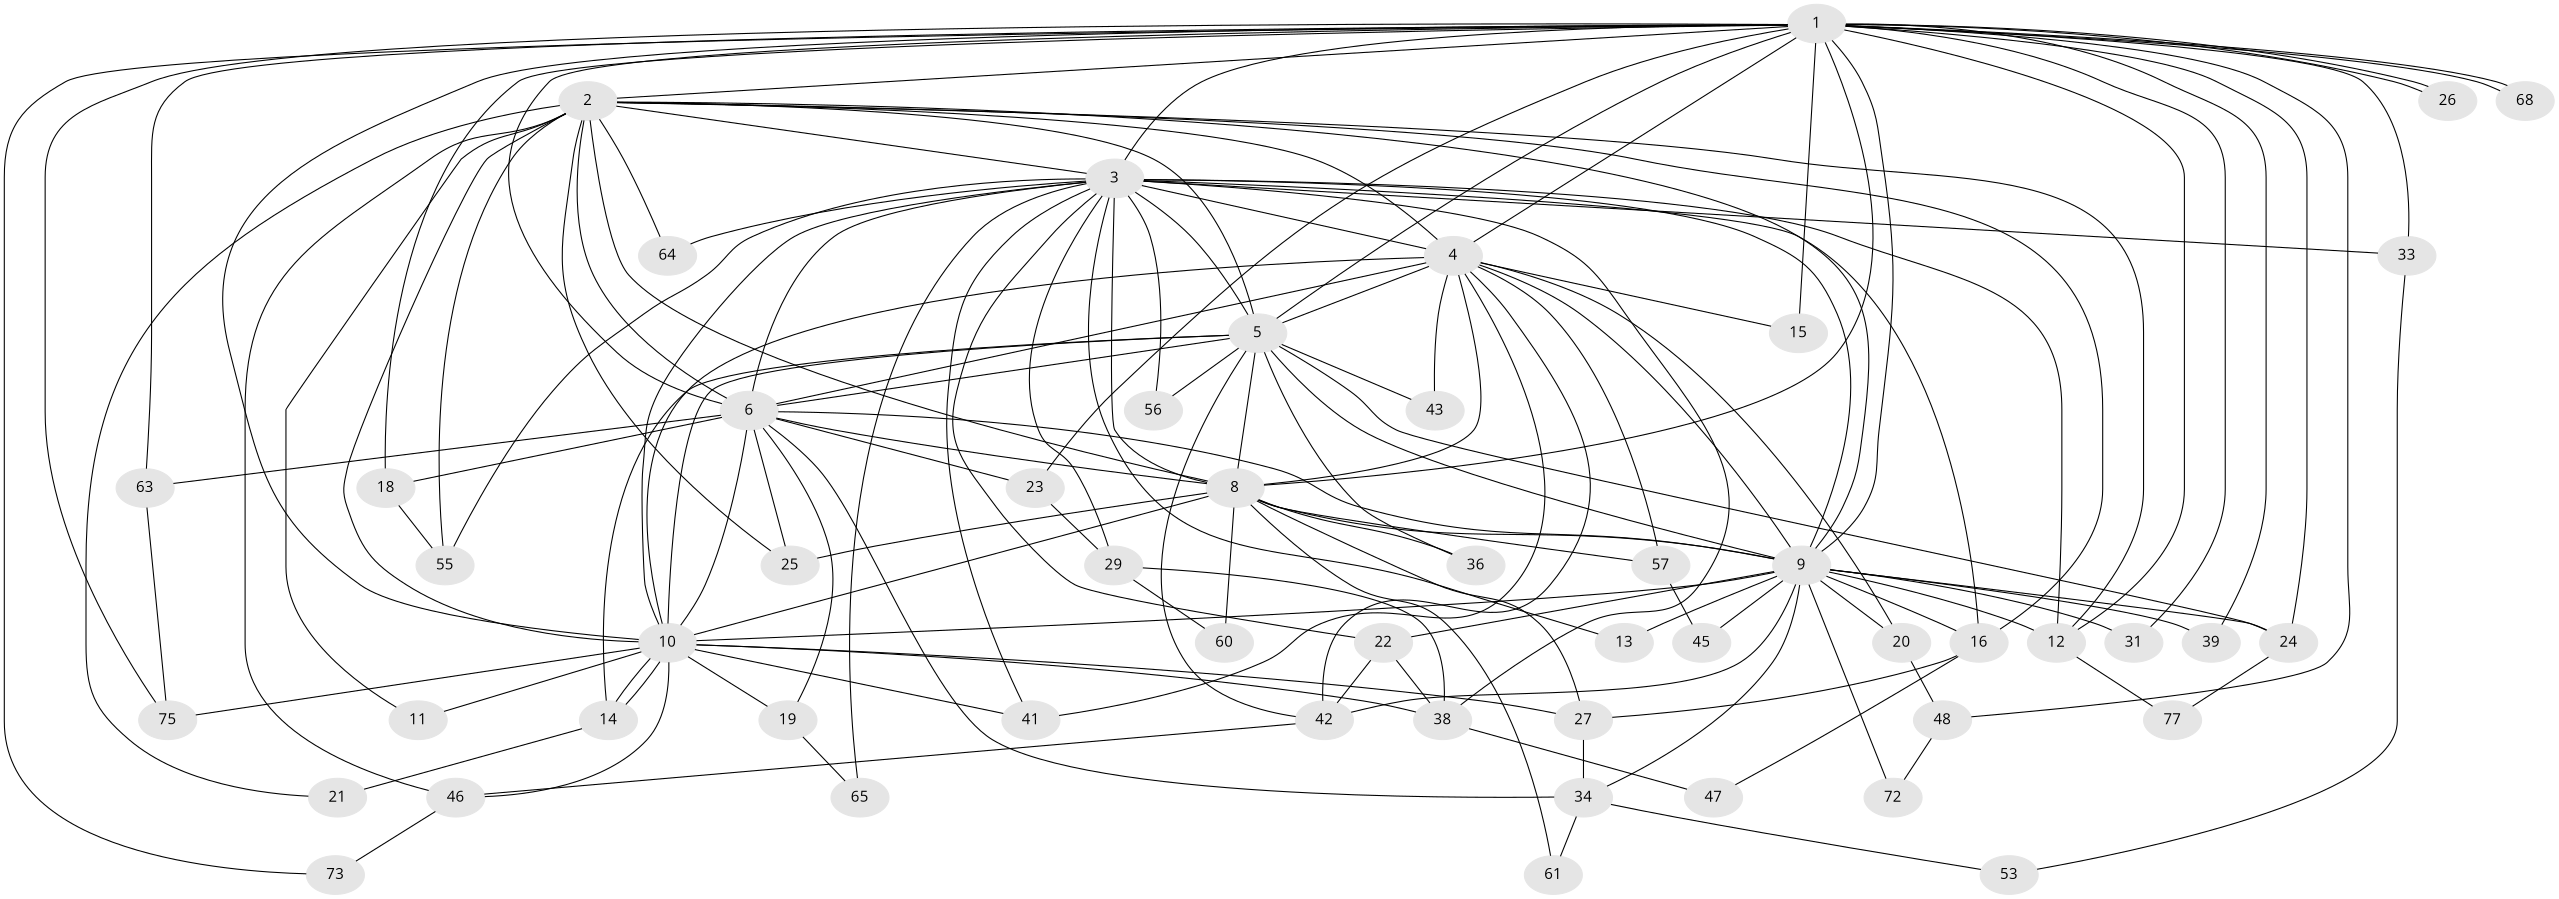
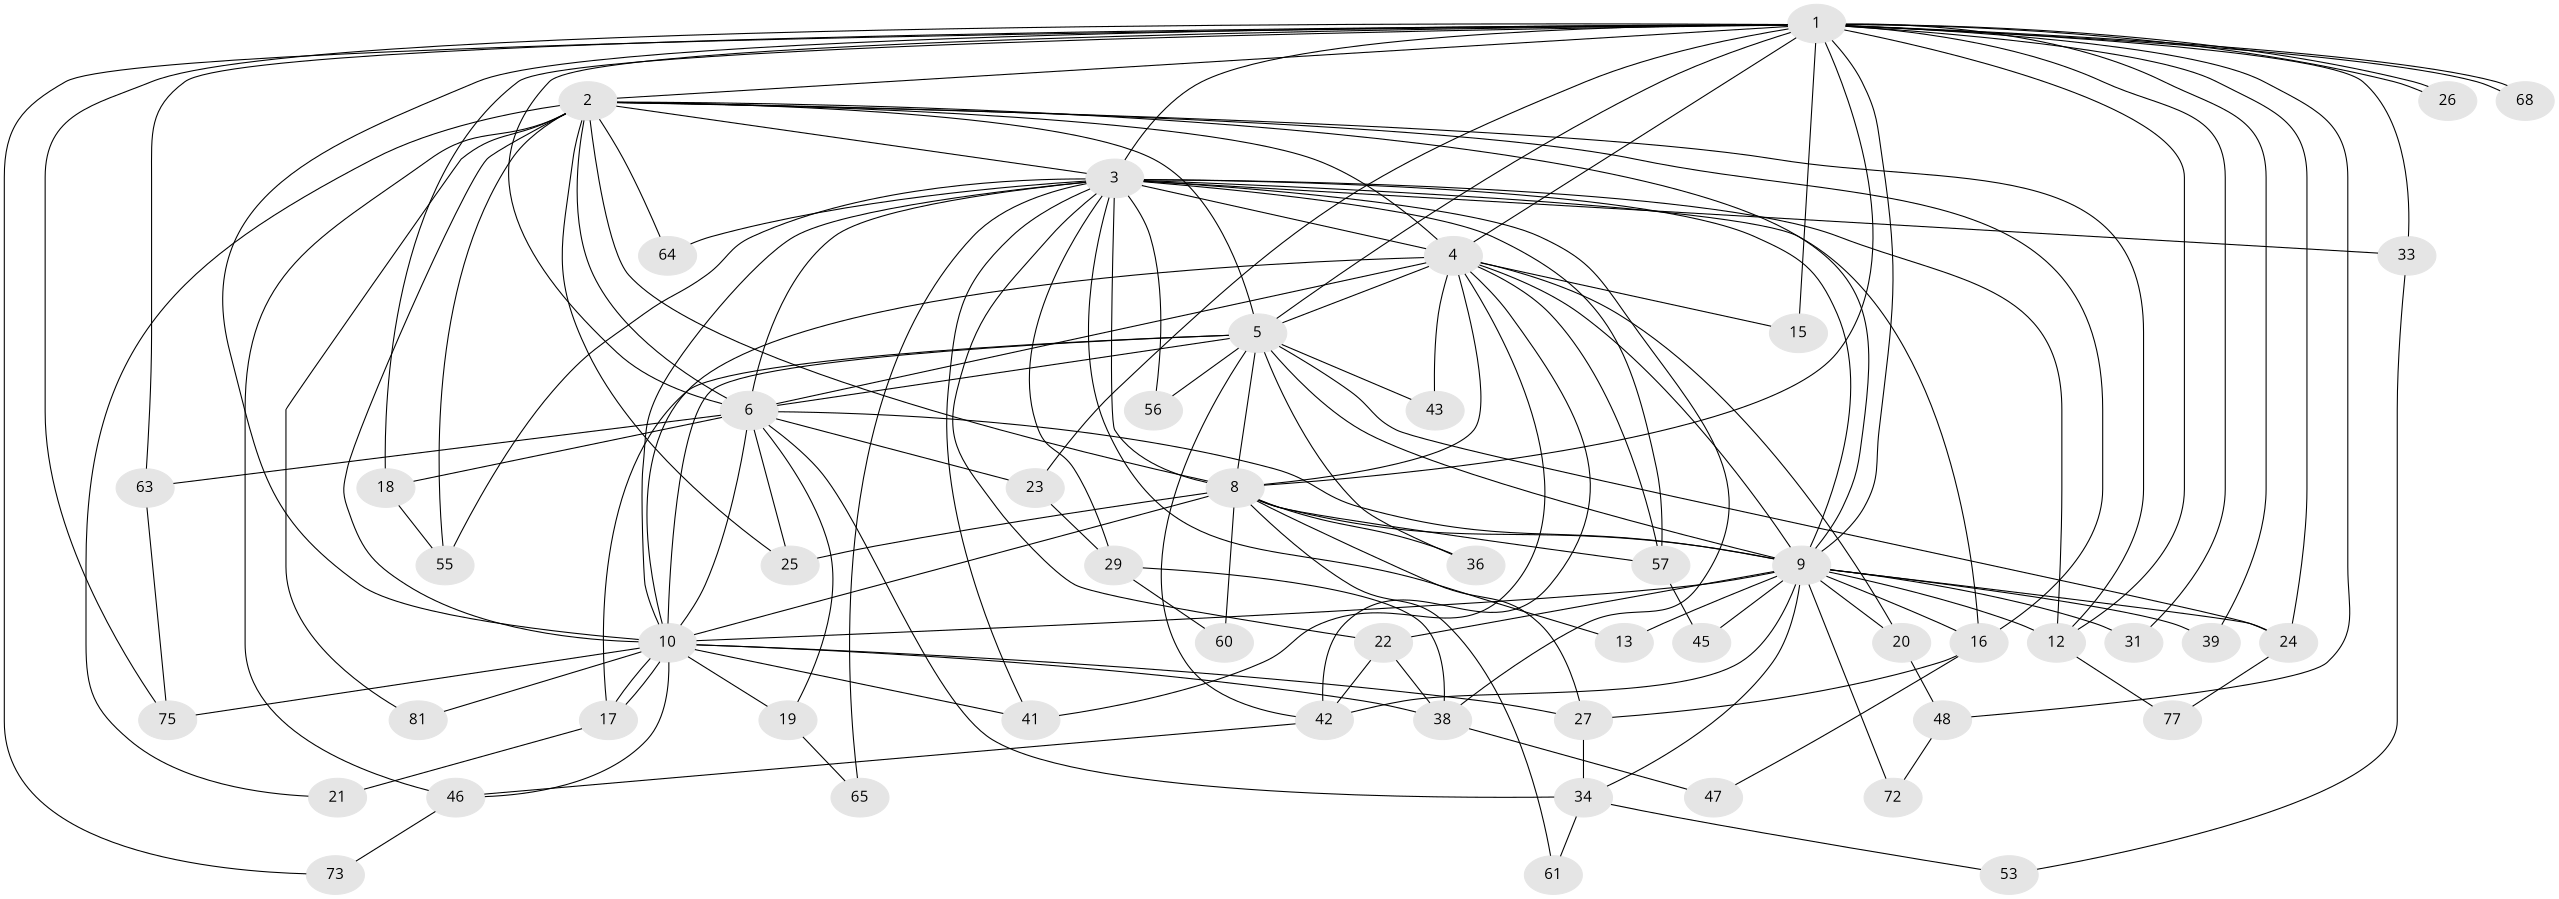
(1200, 246) -> (1502, 242)
(991, 455) -> none
(418, 720) -> (418, 720)
(608, 720) -> (608, 720)
